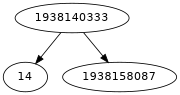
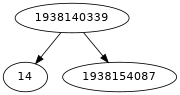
(72, 18) -> (72, 18)
(120, 77) -> (120, 77)
